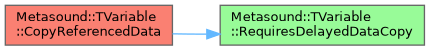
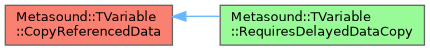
(190, 34) -> (203, 16)
